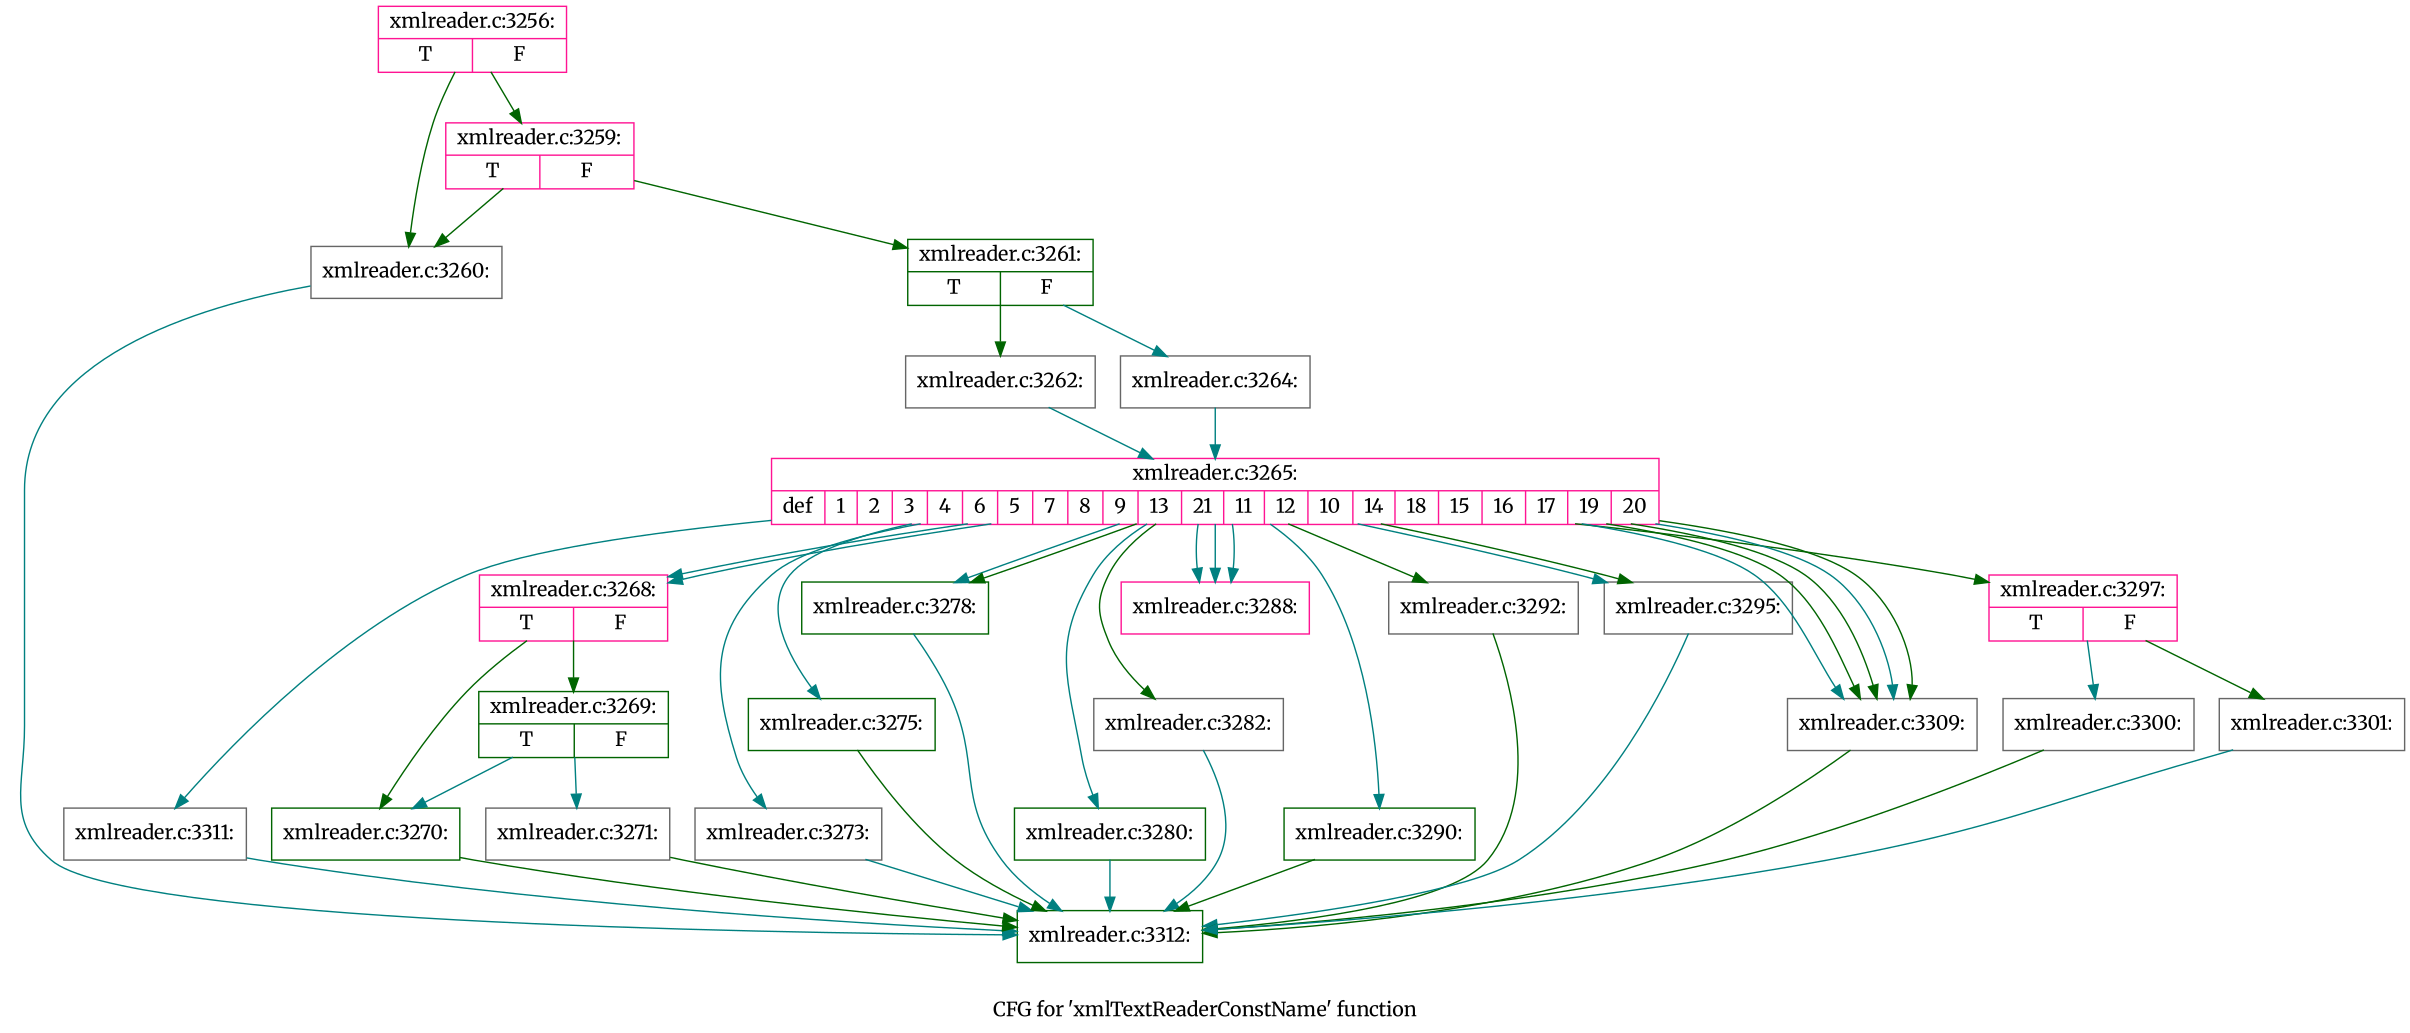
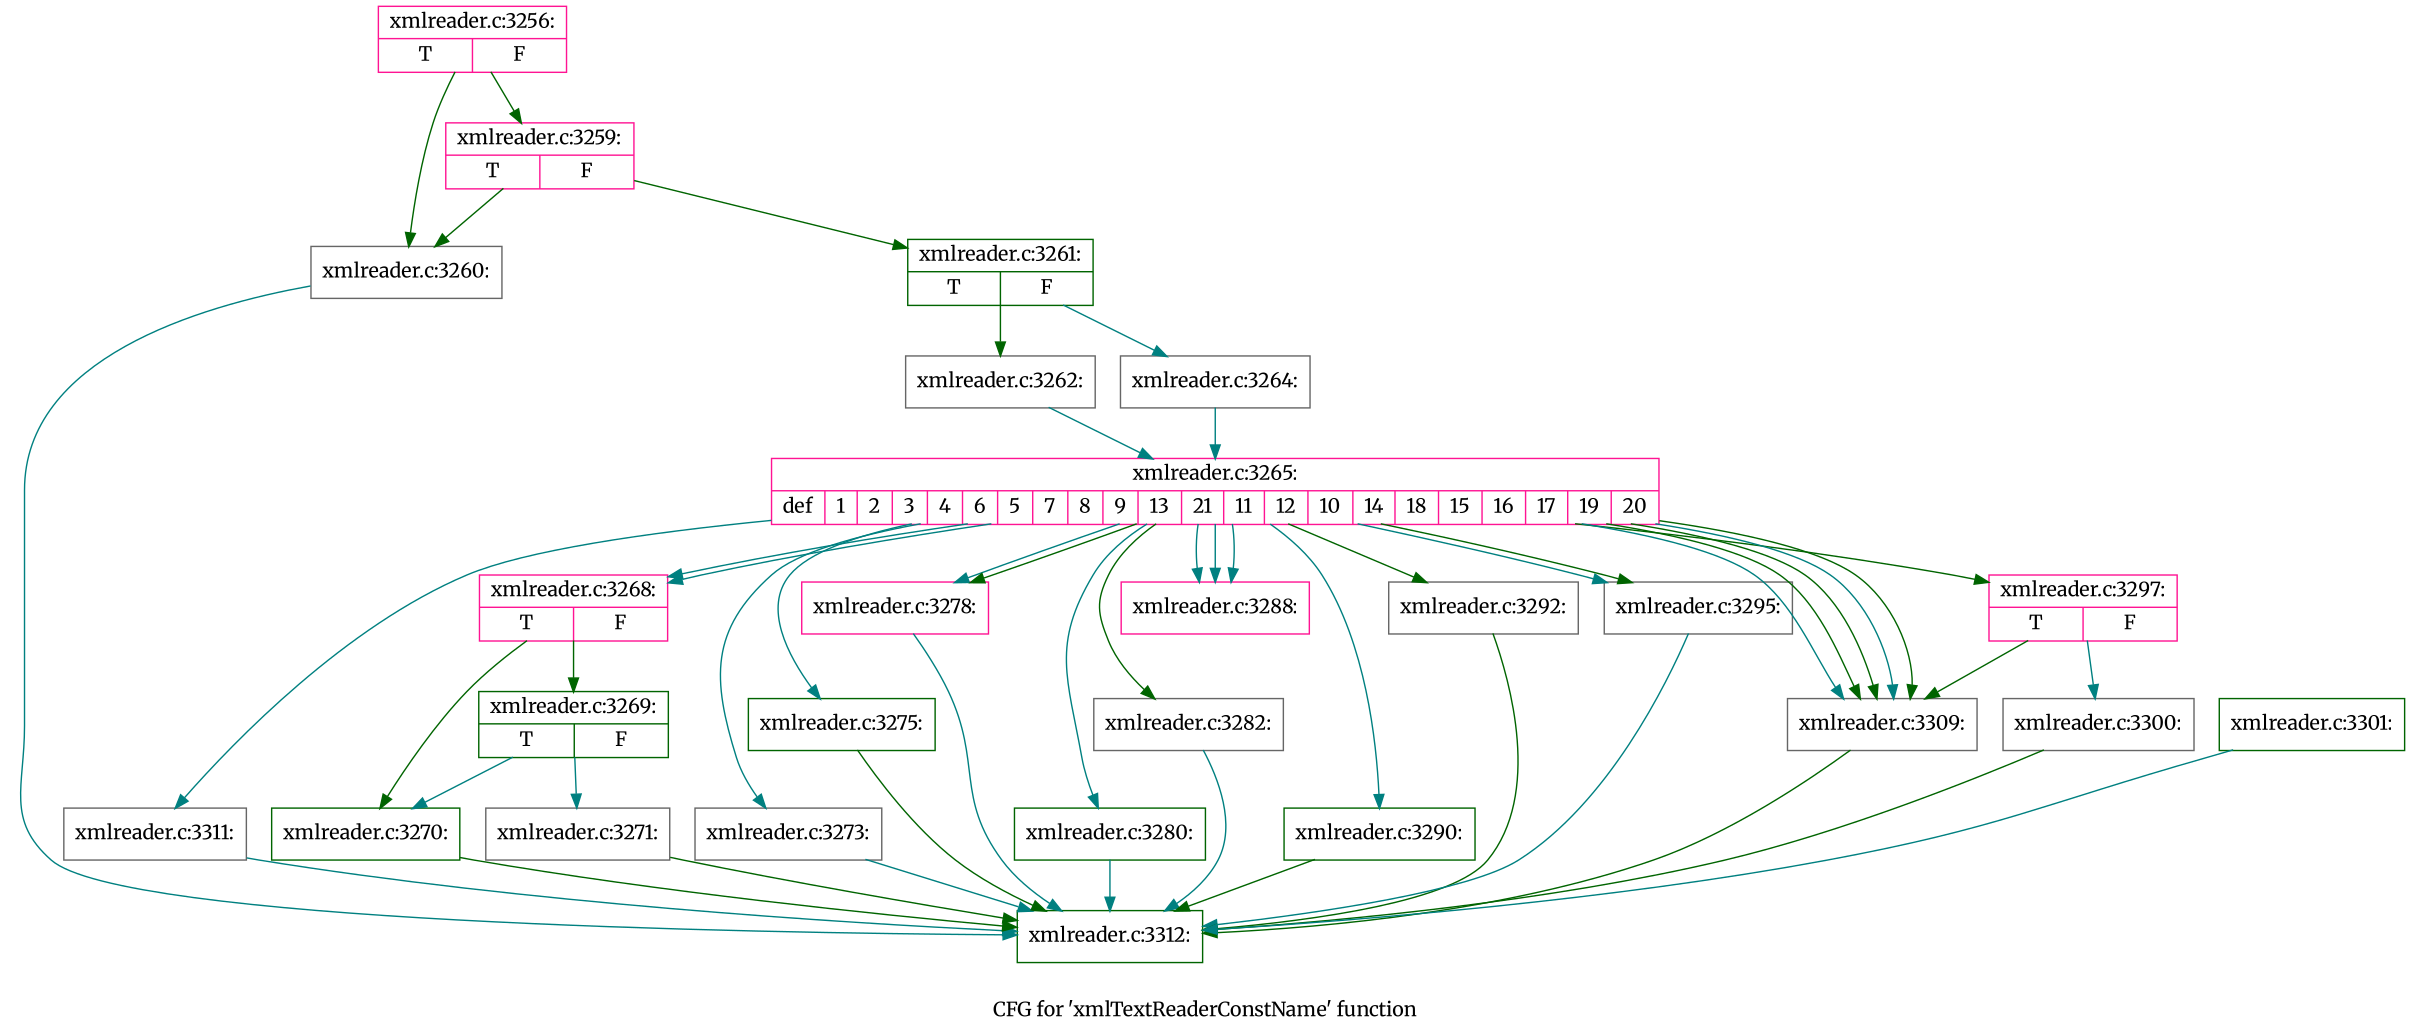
(895, 608) -> (895, 608)
(2198, 667) -> (1983, 666)
(2312, 725) -> (2312, 725)
